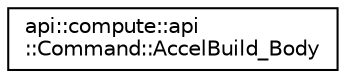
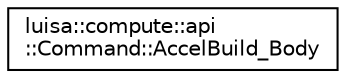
(173, 39) -> (173, 39)
